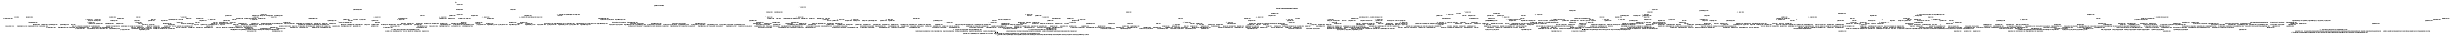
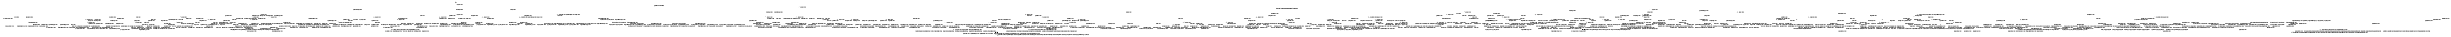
(1464, 16) -> (1138, 20)
none -> (328, 22)
(1125, 22) -> (1152, 22)
(1535, 22) -> (1569, 14)
(1786, 23) -> (1800, 24)
(141, 24) -> (117, 20)
(167, 24) -> (167, 24)
(1315, 27) -> none
none -> (1827, 28)
(1759, 29) -> (1849, 30)
